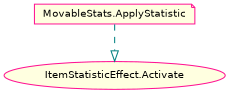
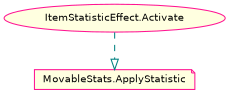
(115, 38) -> (115, 46)
